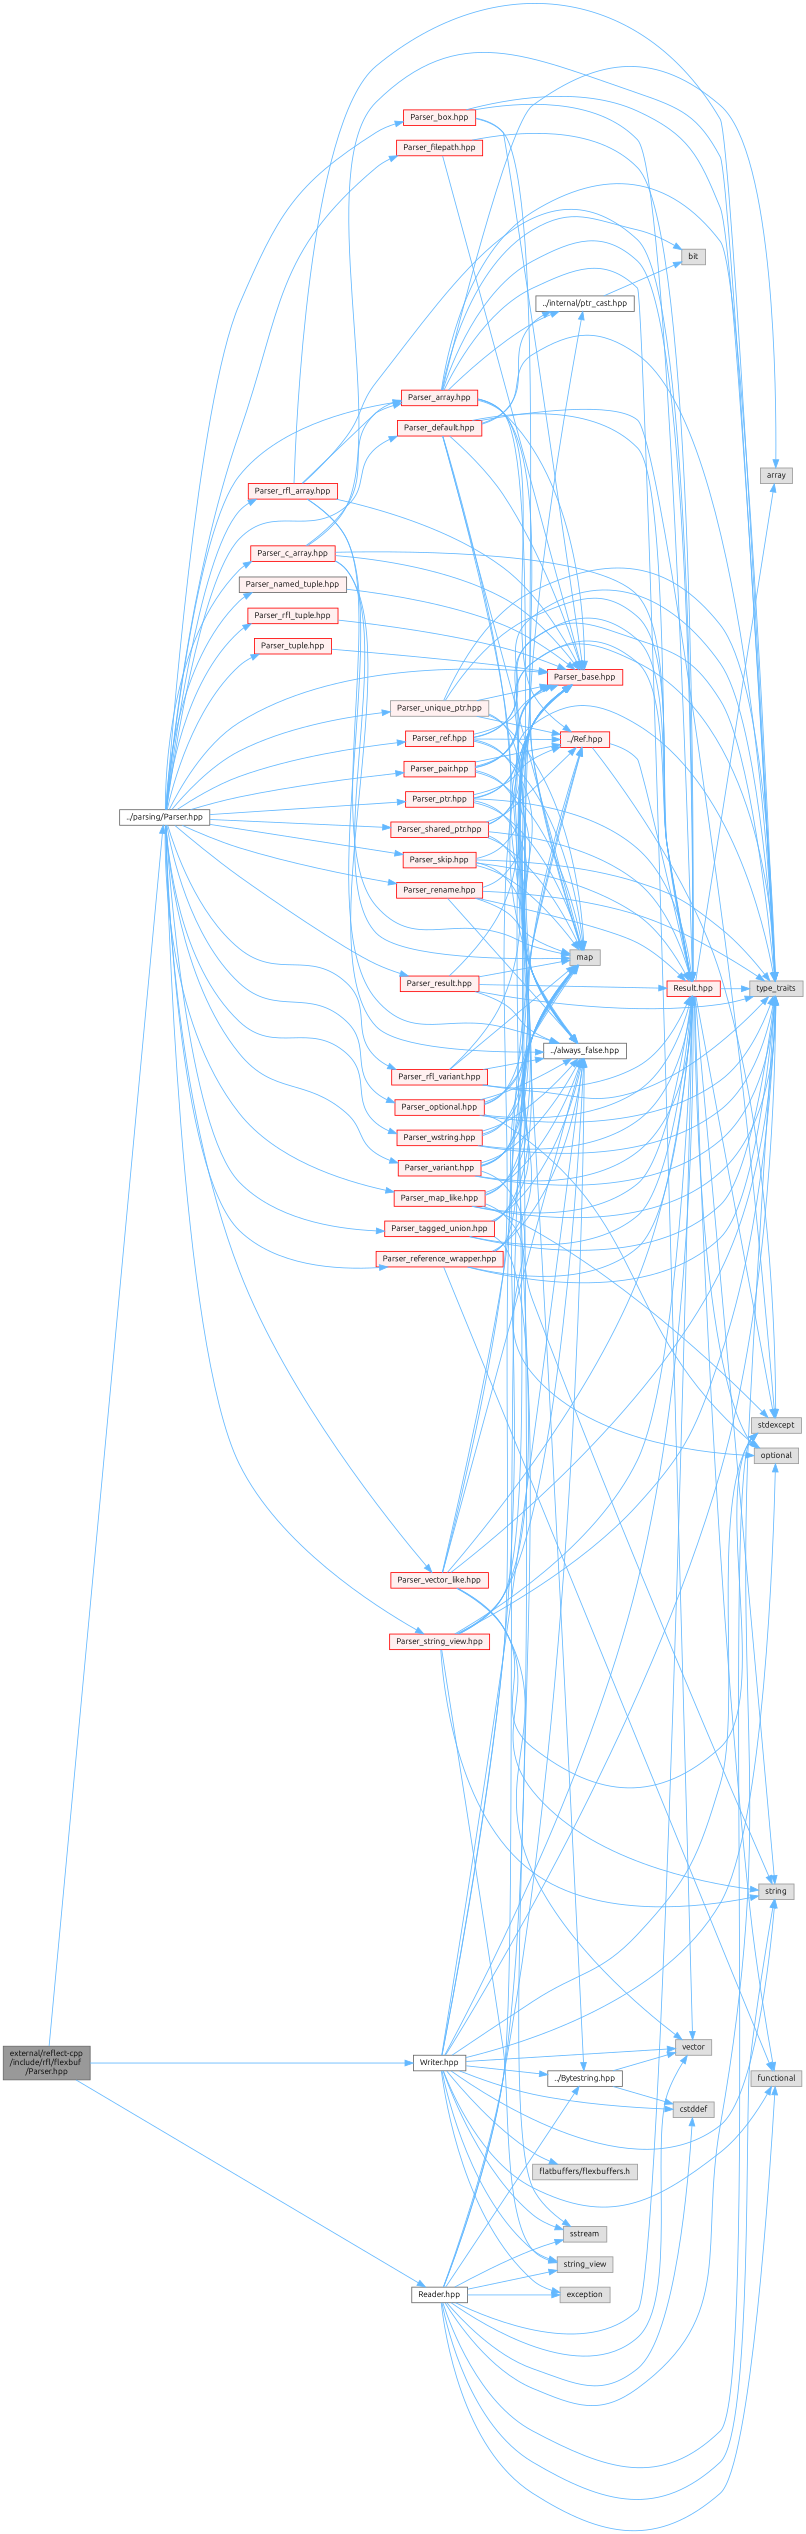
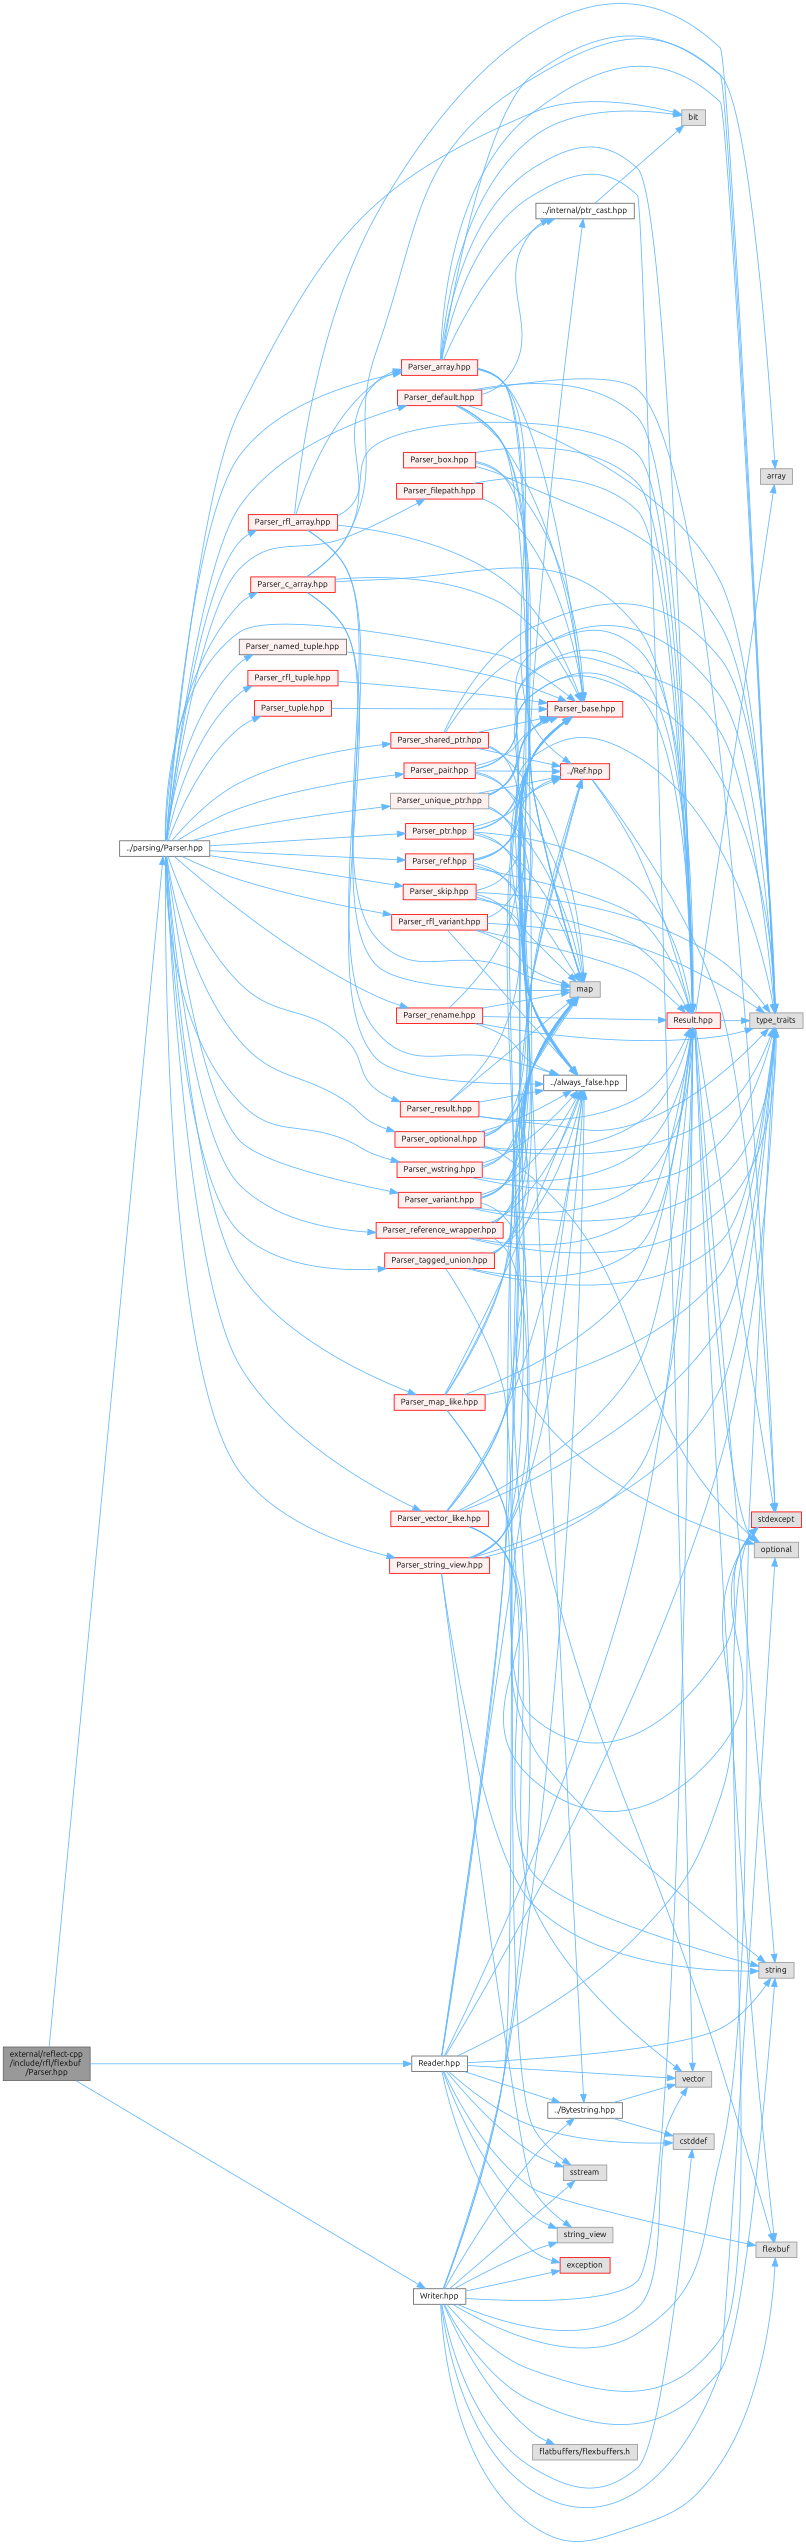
(208, 433) -> (271, 350)
(776, 1426) -> (776, 1520)
(776, 2079) -> (776, 2250)
(585, 2295) -> (585, 2265)
